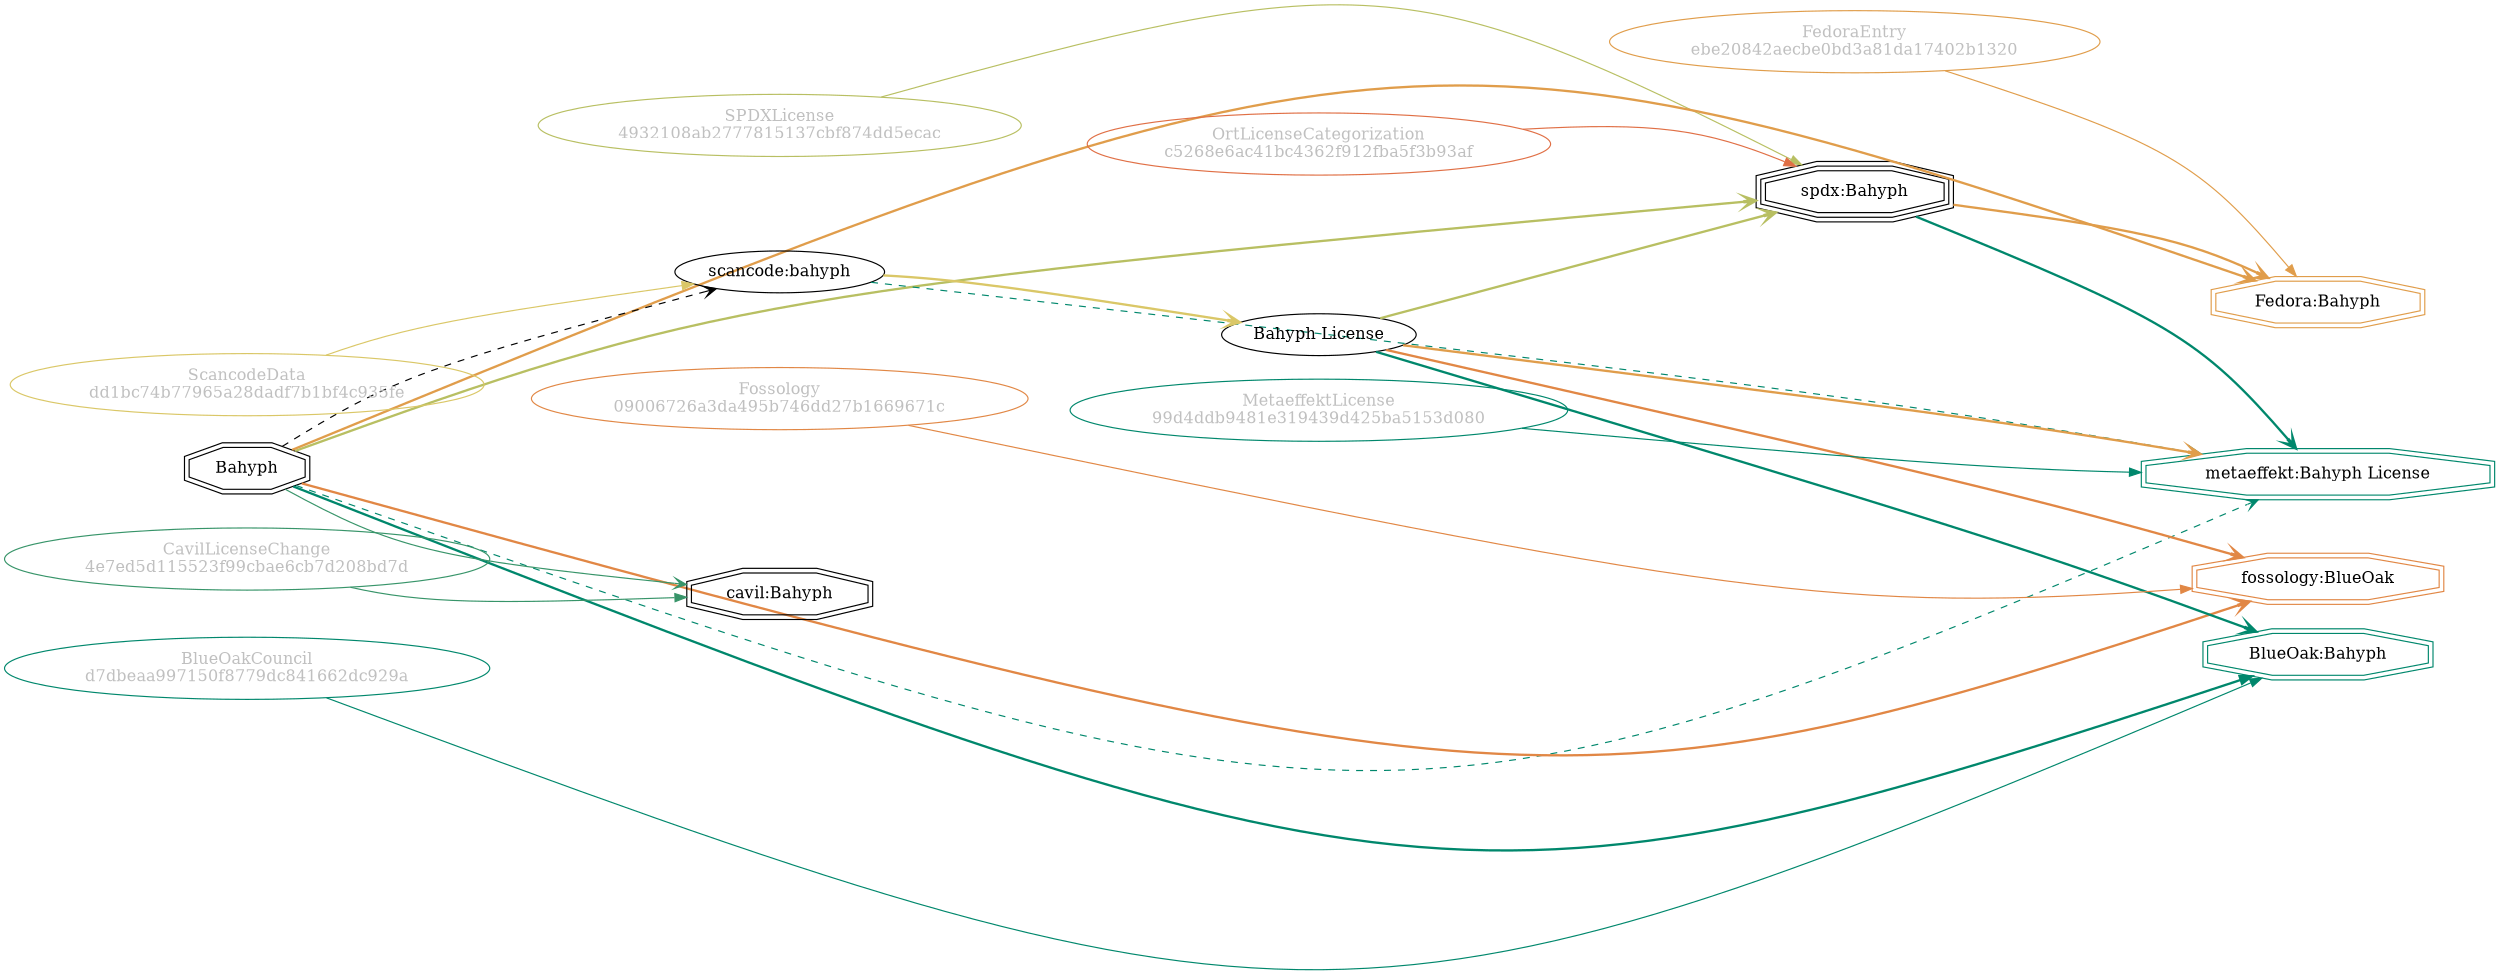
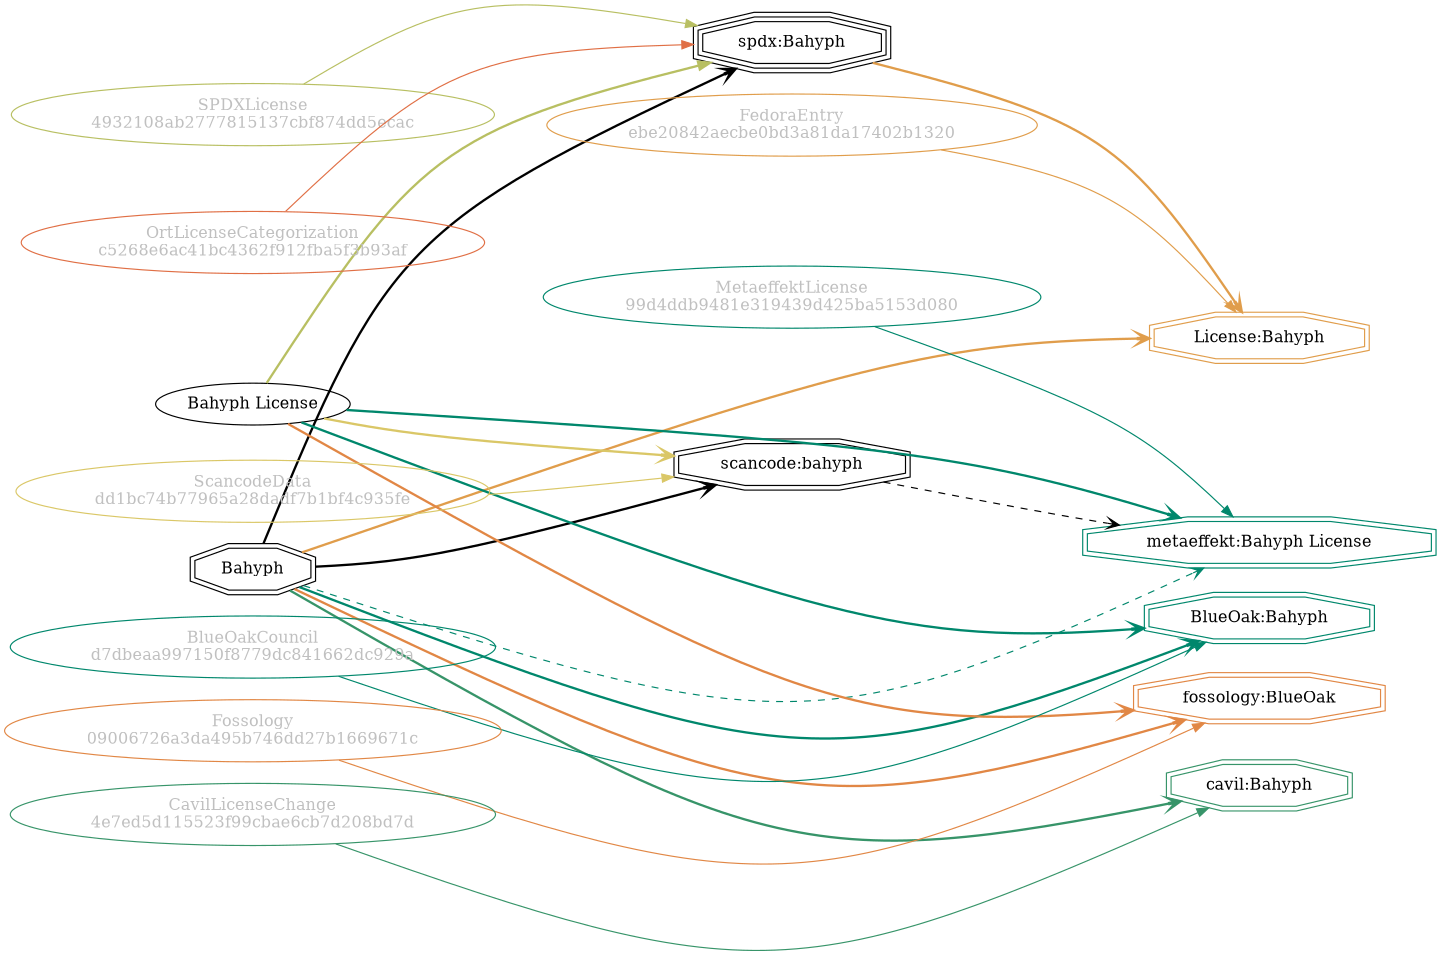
(1572, 267) -> (439, 165)
(780, 272) -> (792, 465)
(1010, 275) -> (429, 245)
(1056, 294) -> (492, 442)
(2318, 302) -> (1259, 338)
(2118, 304) -> none
(1366, 339) -> (996, 503)
(487, 352) -> (512, 537)
(1796, 395) -> (761, 439)
(434, 550) -> (707, 805)
(780, 594) -> (1259, 785)
(1251, 819) -> (739, 730)
